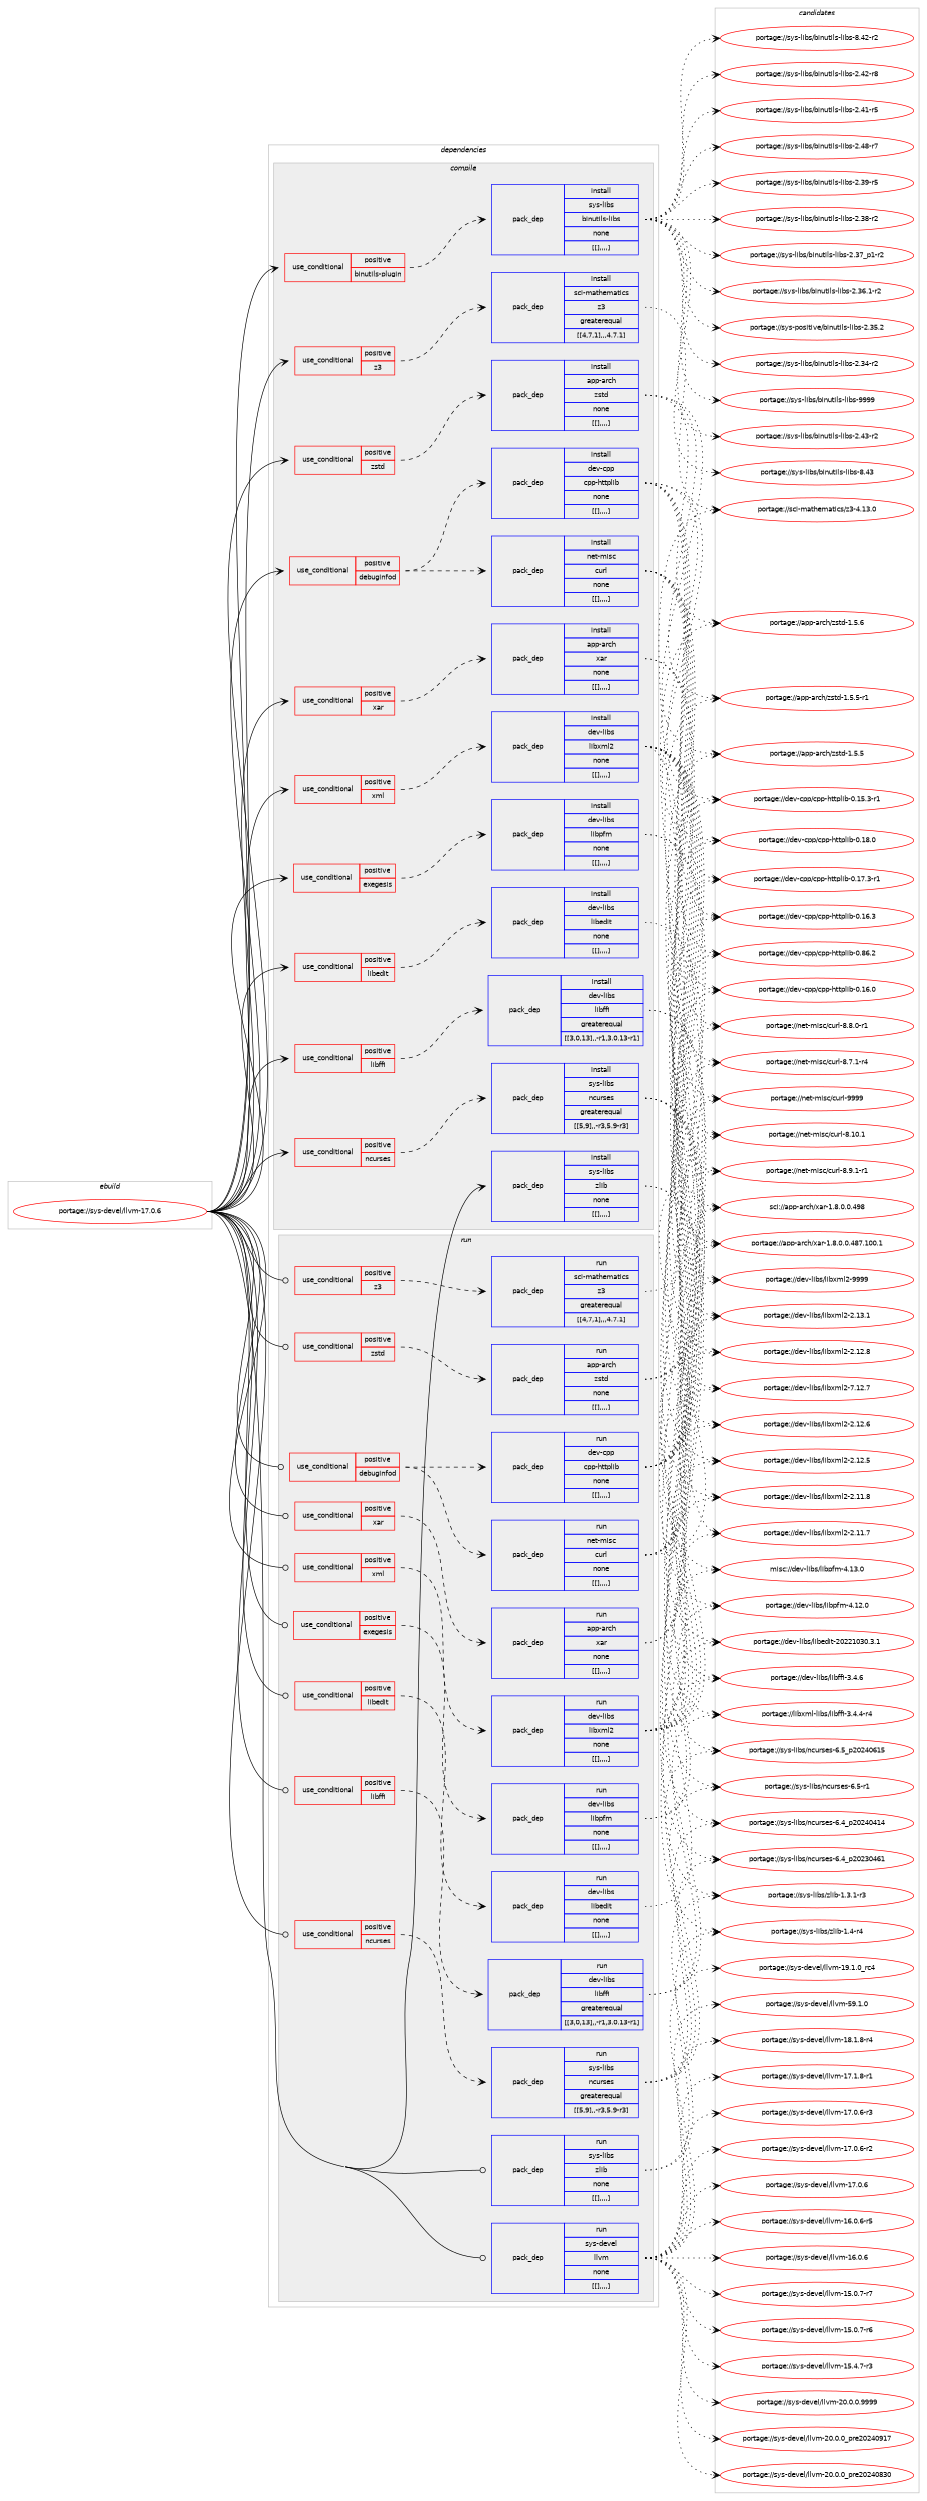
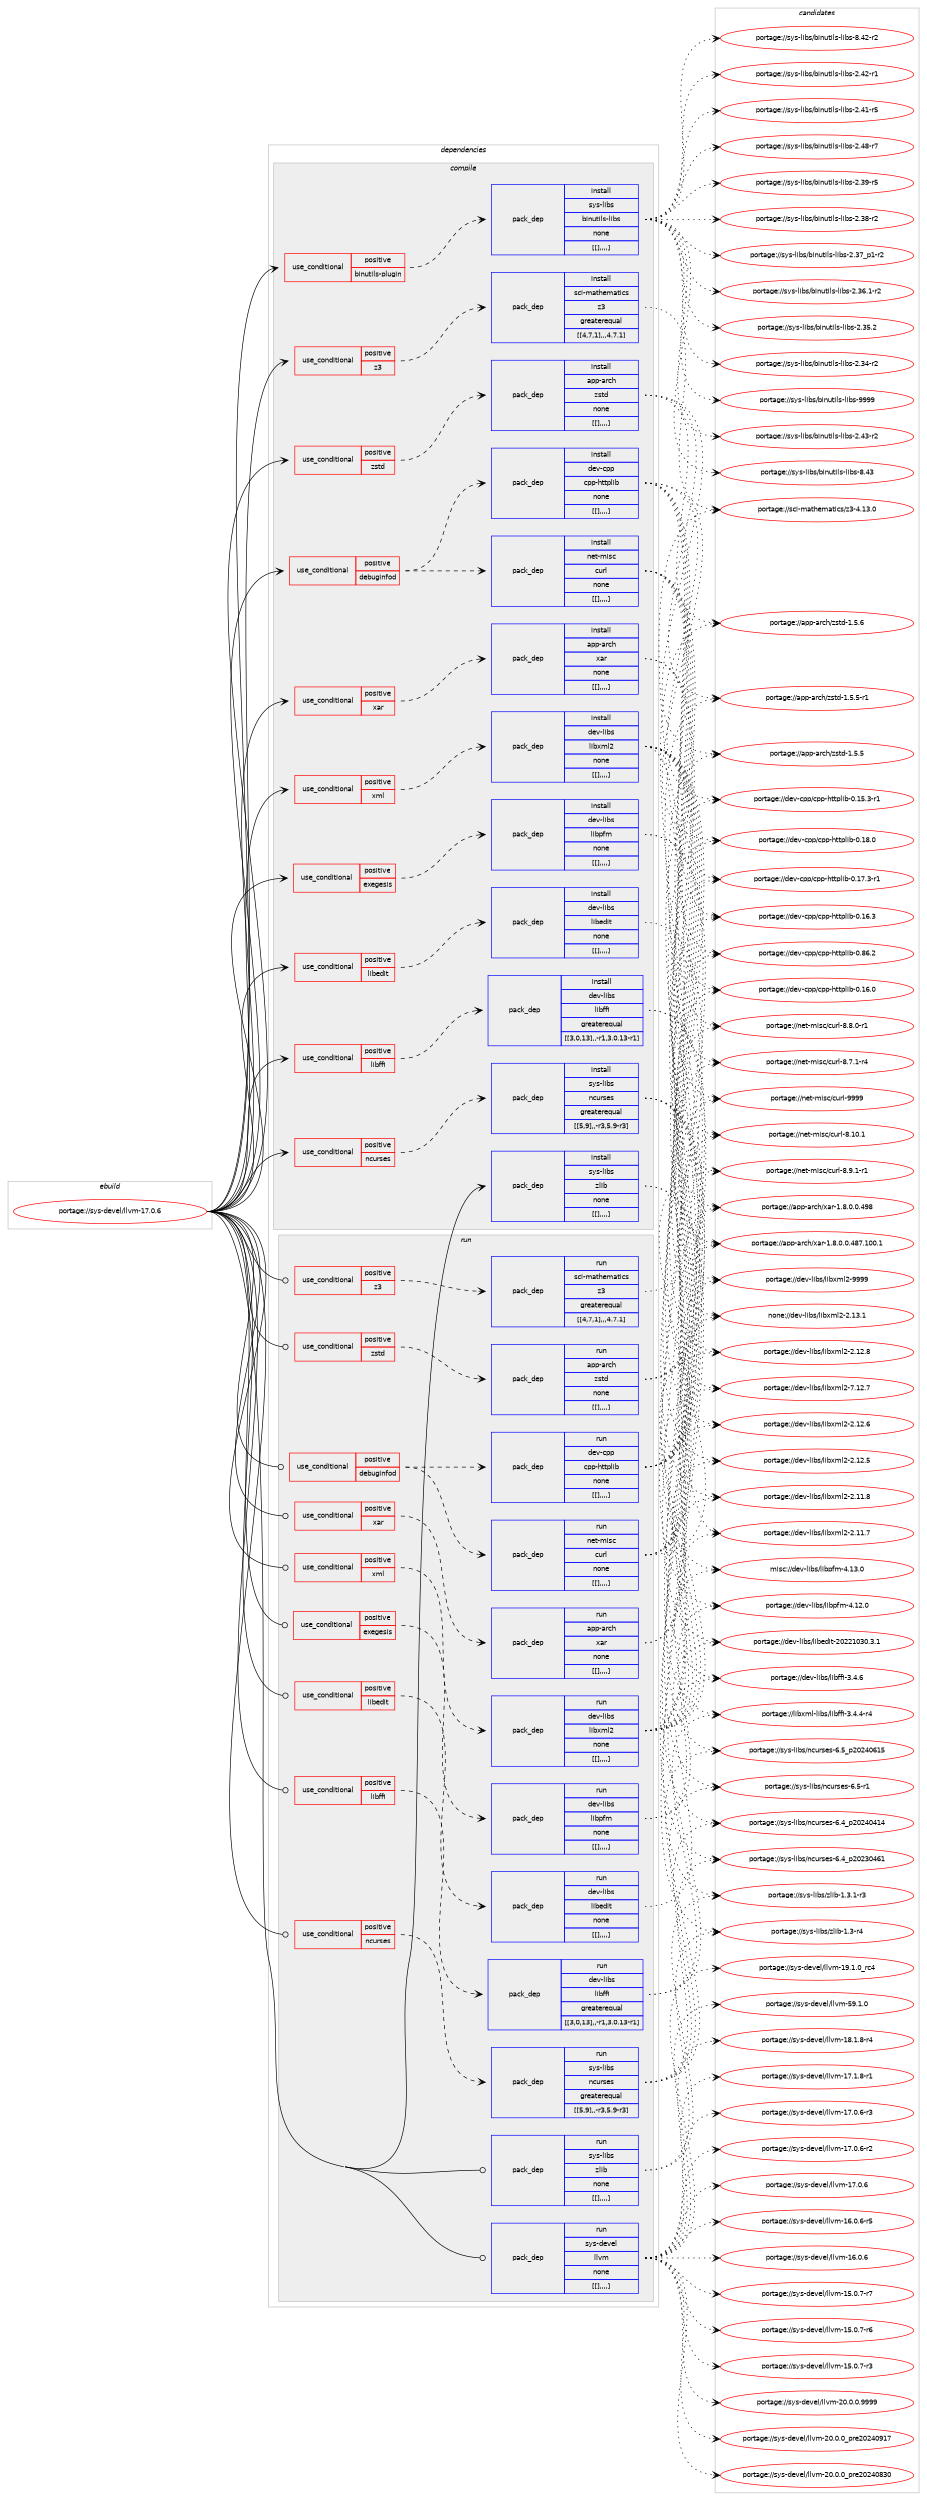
(817, 74) -> (817, 74)
(817, 328) -> (817, 328)
(817, 1208) -> (817, 1208)
(817, 1316) -> (817, 1316)
(817, 1932) -> (817, 1932)
(817, 2367) -> (817, 2367)
